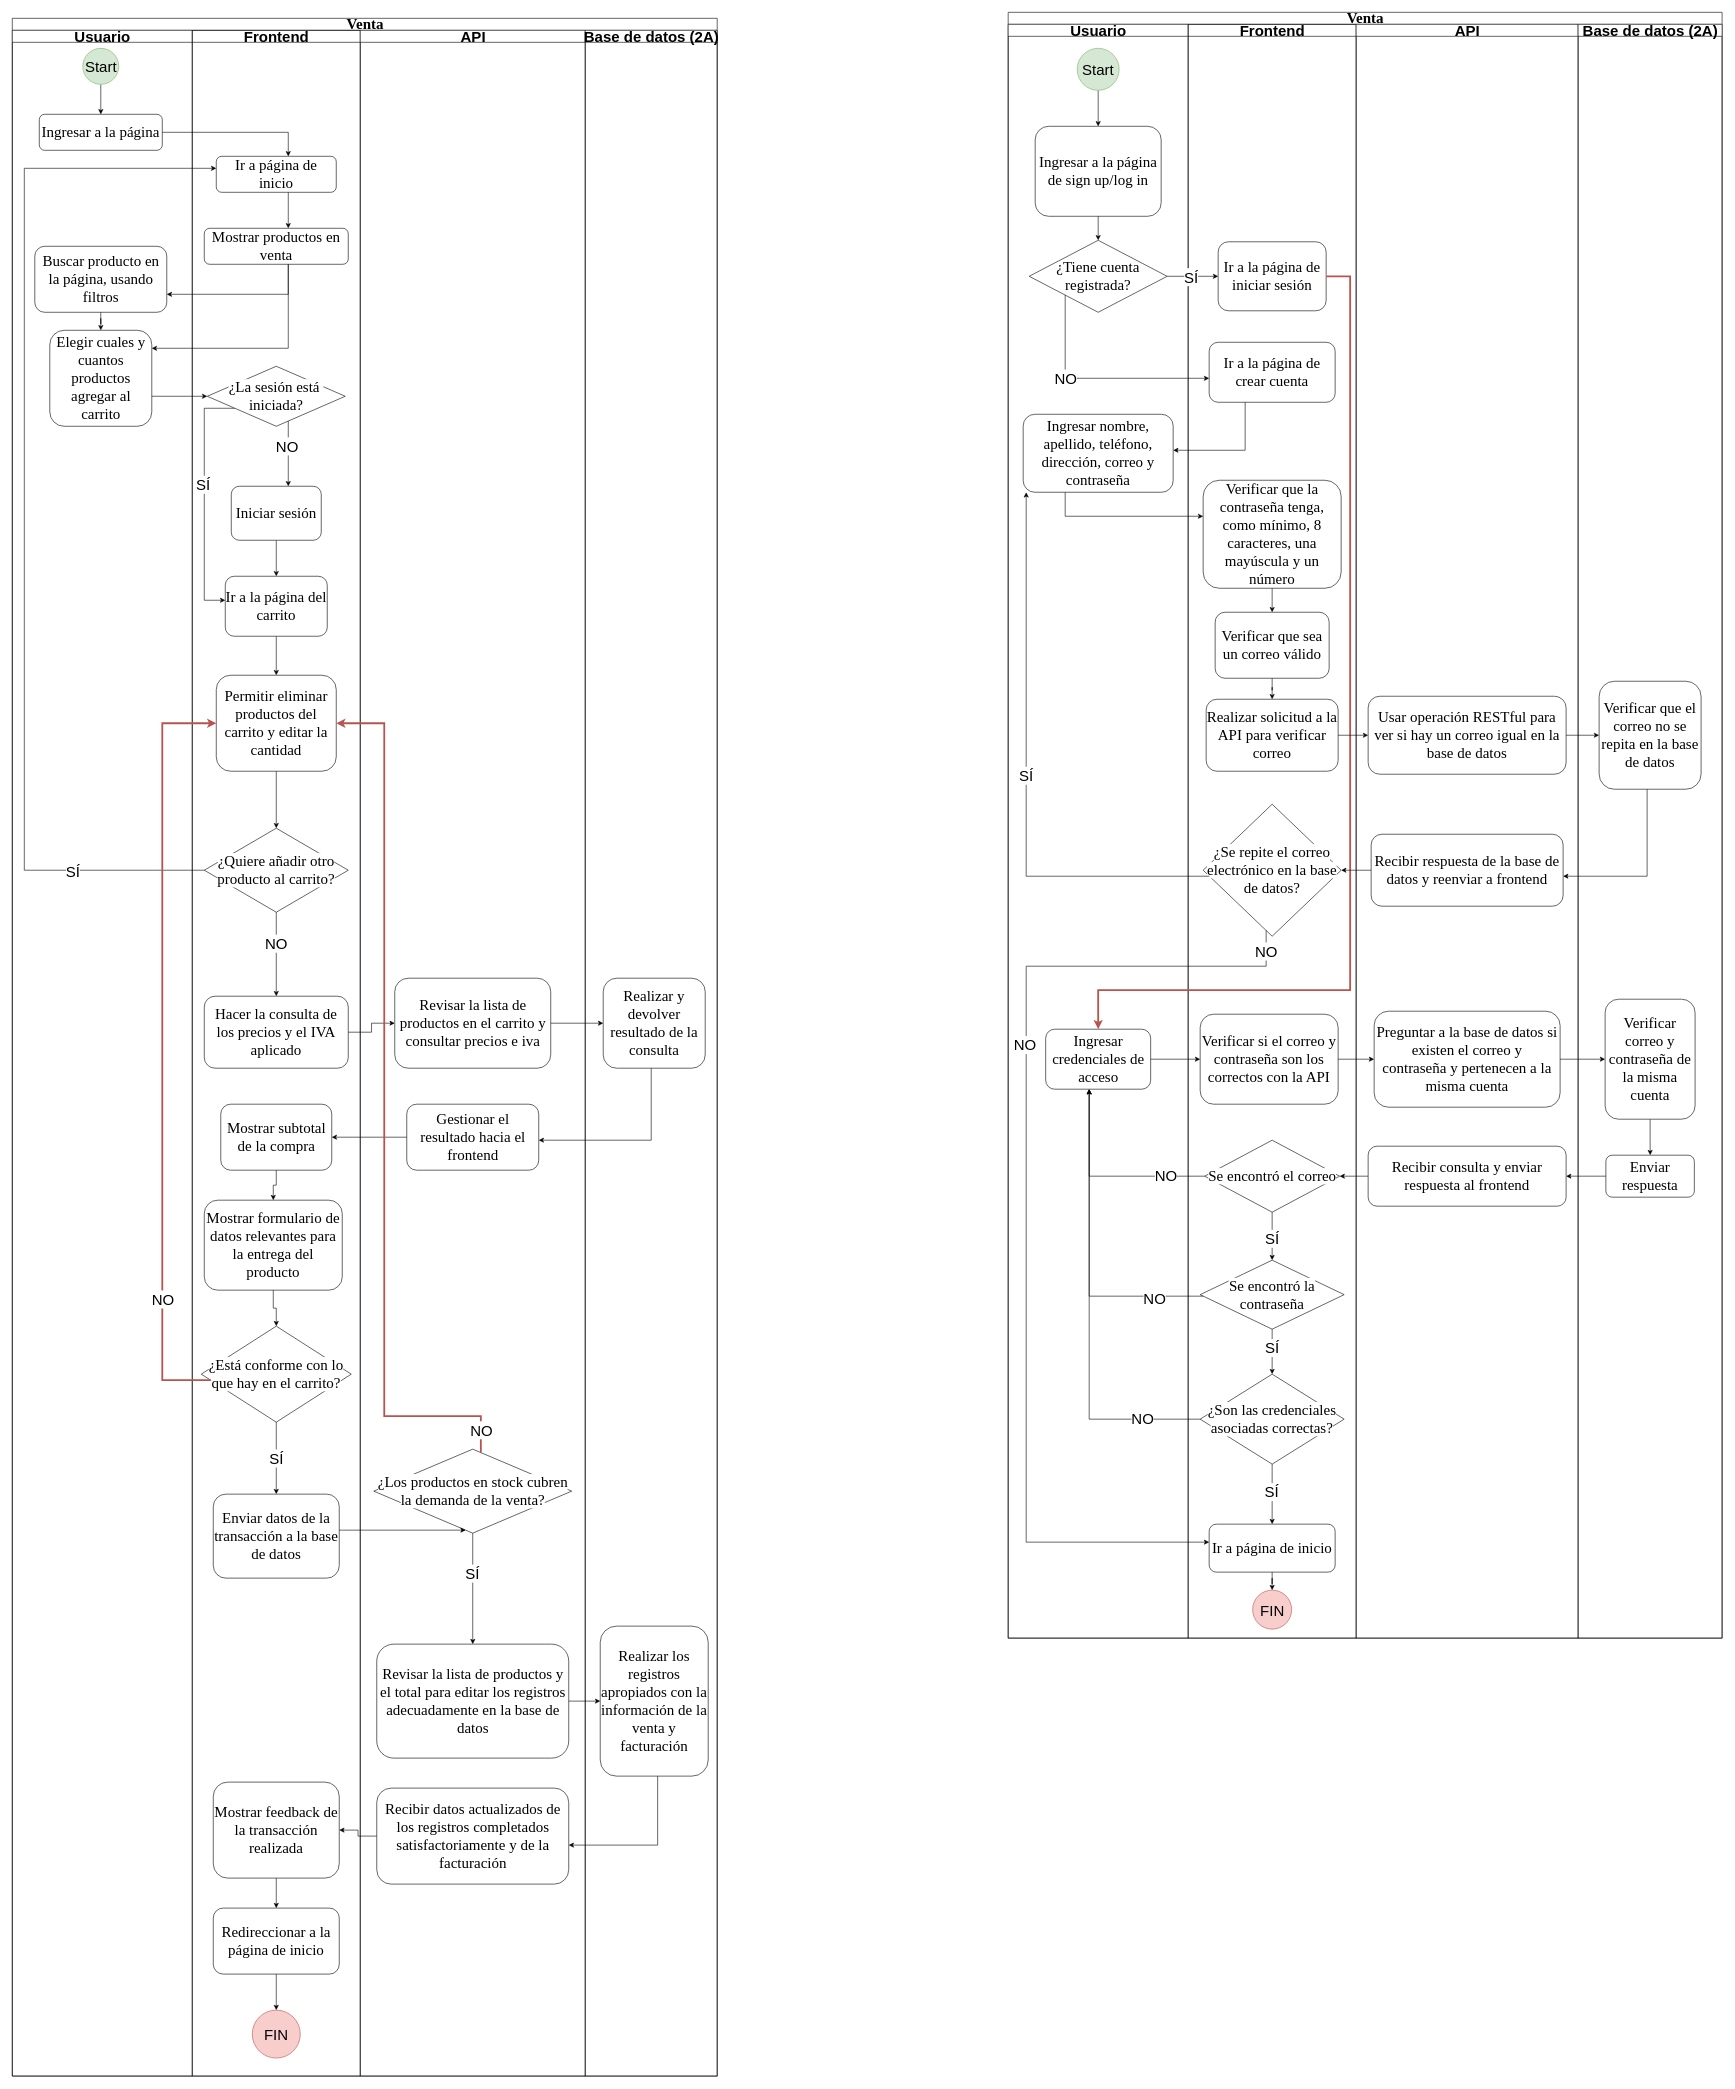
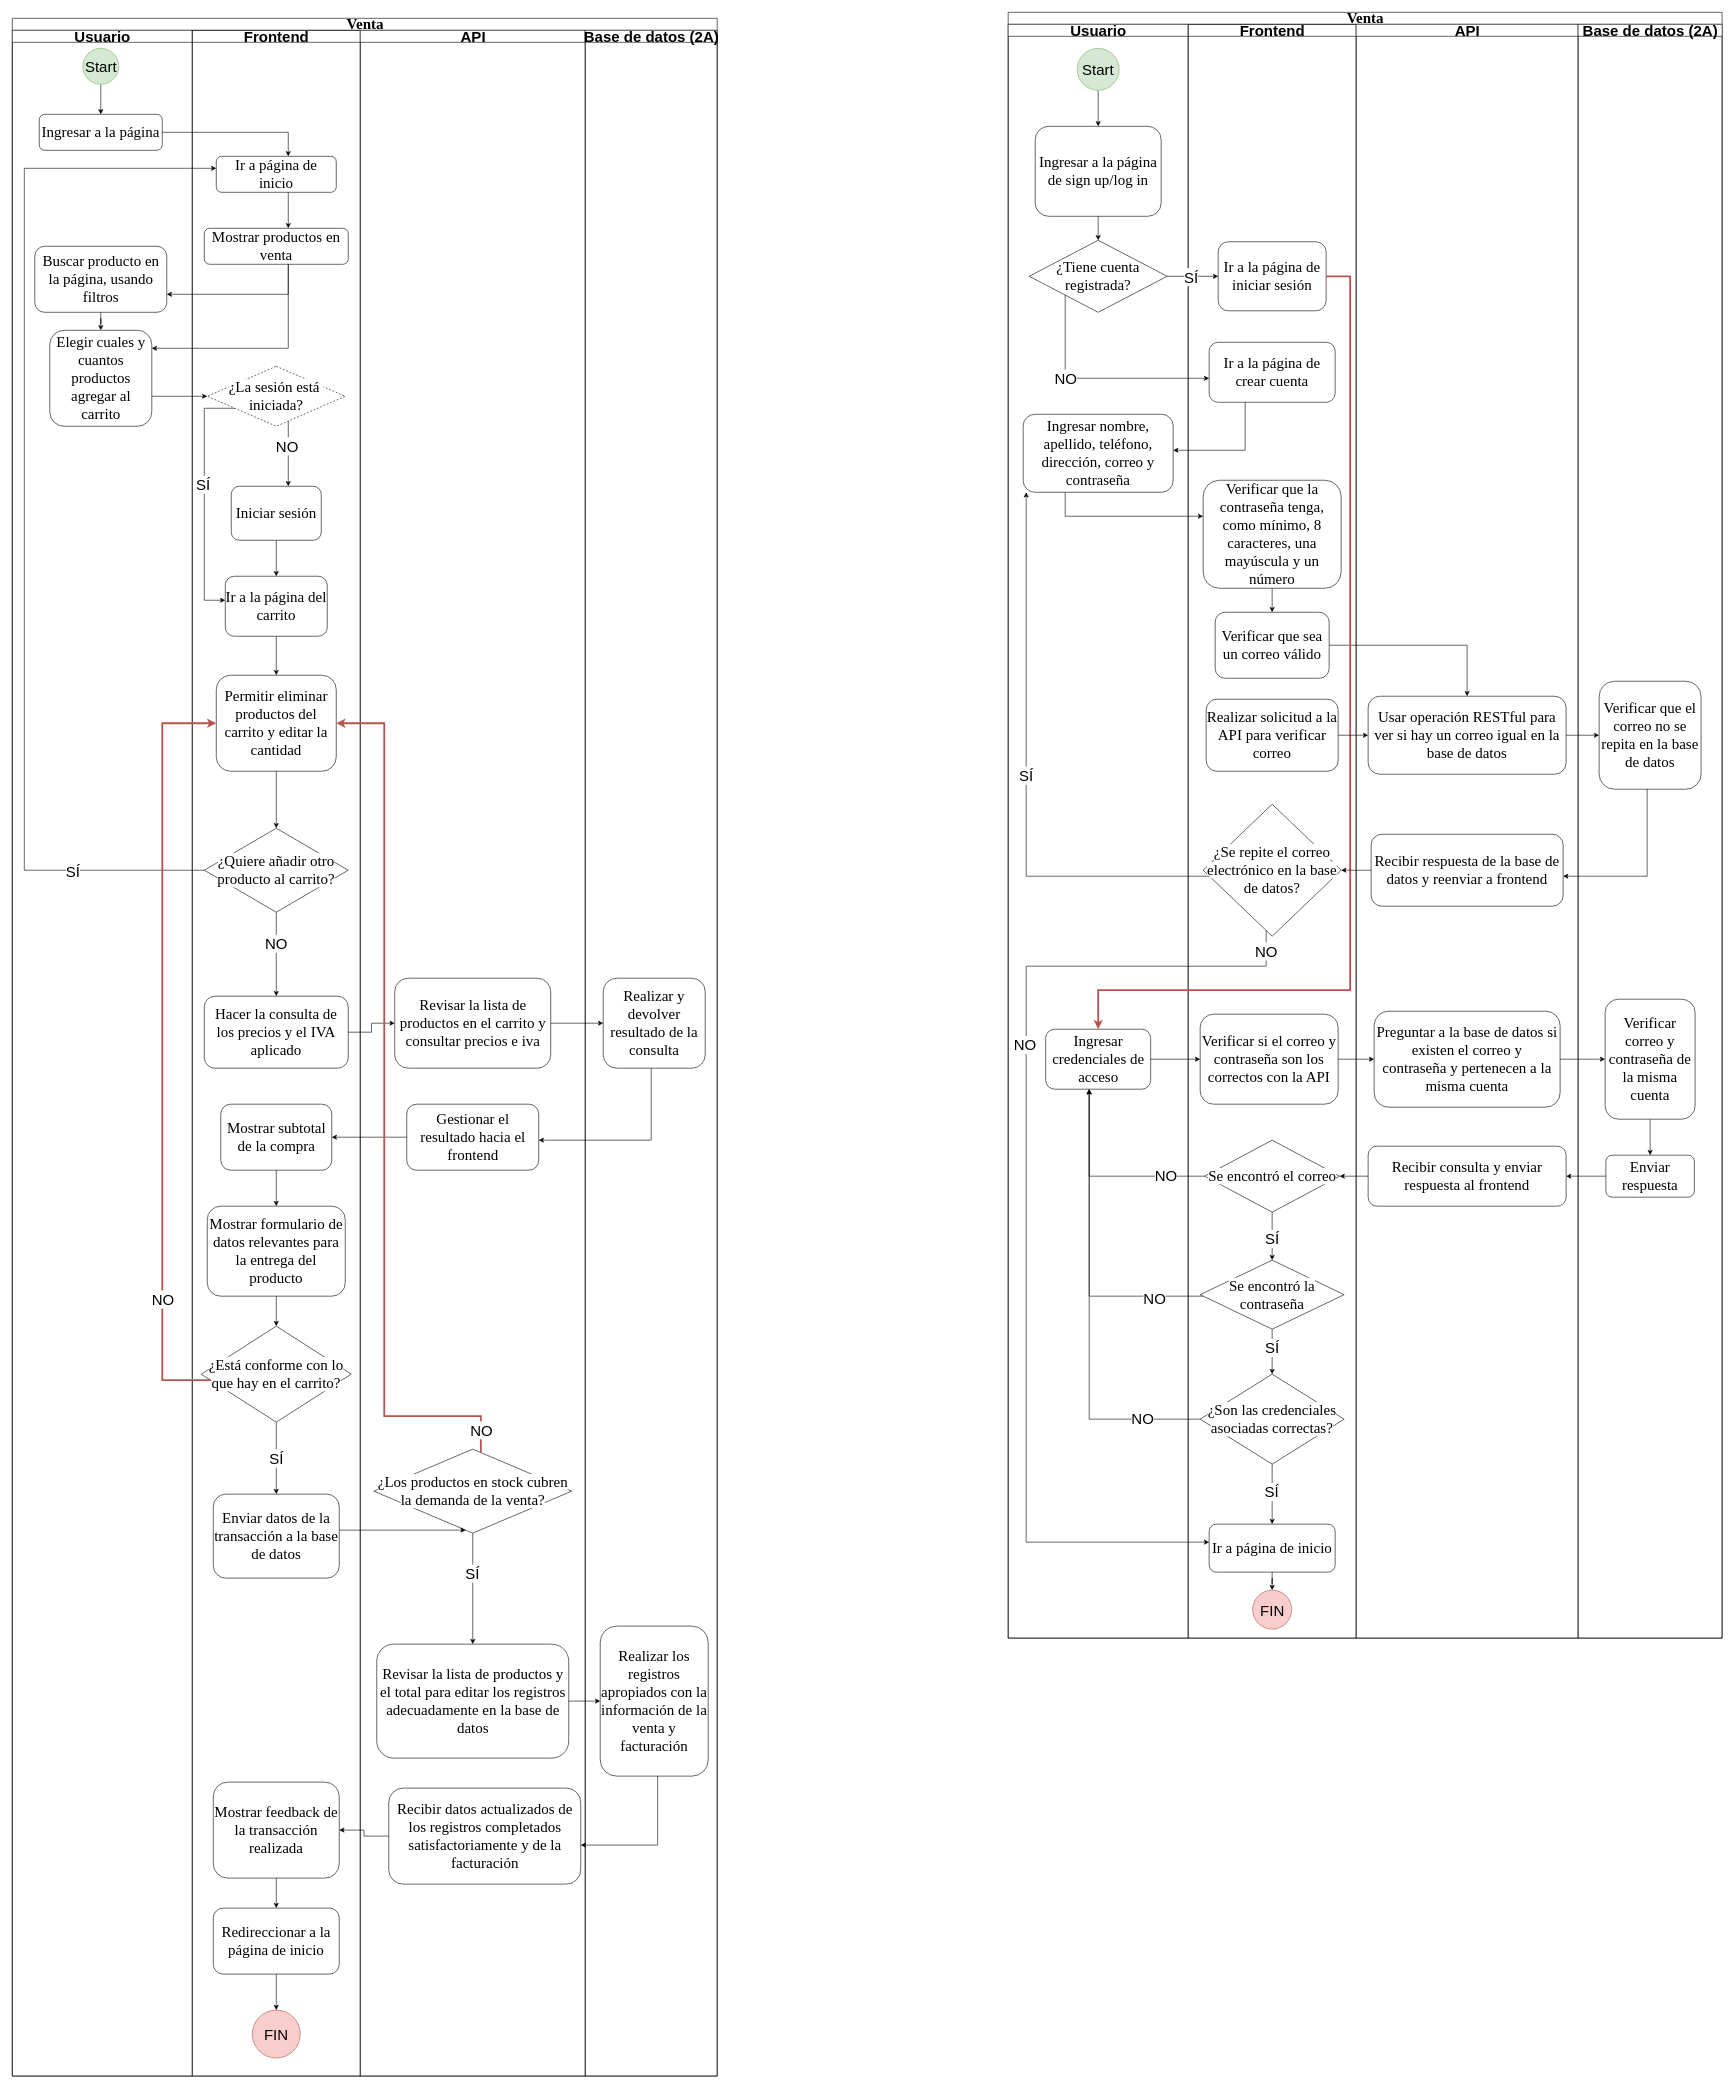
(276, 396) -> (276, 396)
(1272, 687) -> (1466, 645)
(273, 1245) -> (276, 1251)
(473, 1836) -> (485, 1836)
